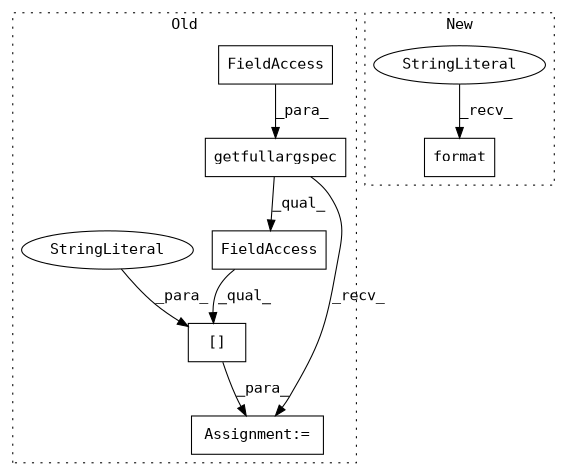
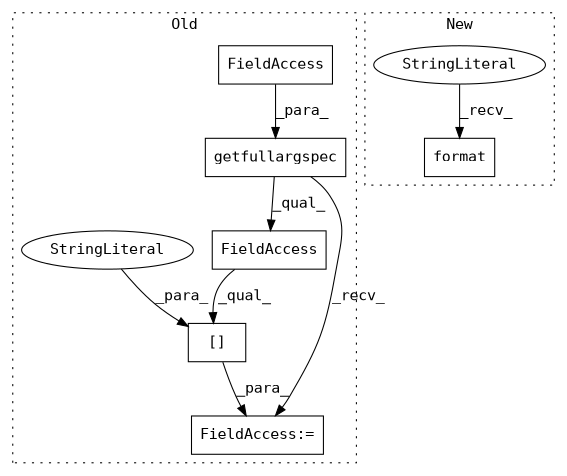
(257, 435) -> (257, 435)
